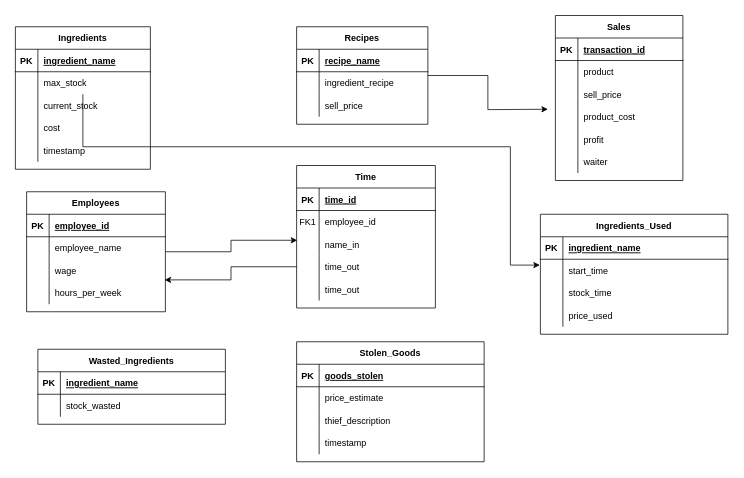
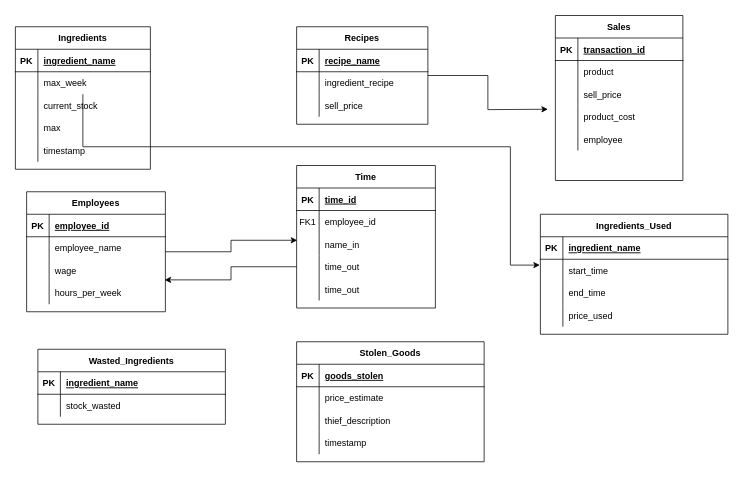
(66, 83) -> (64, 83)
(54, 128) -> (51, 128)
(597, 140) -> (602, 140)
(630, 162) -> none
(593, 293) -> (587, 293)
